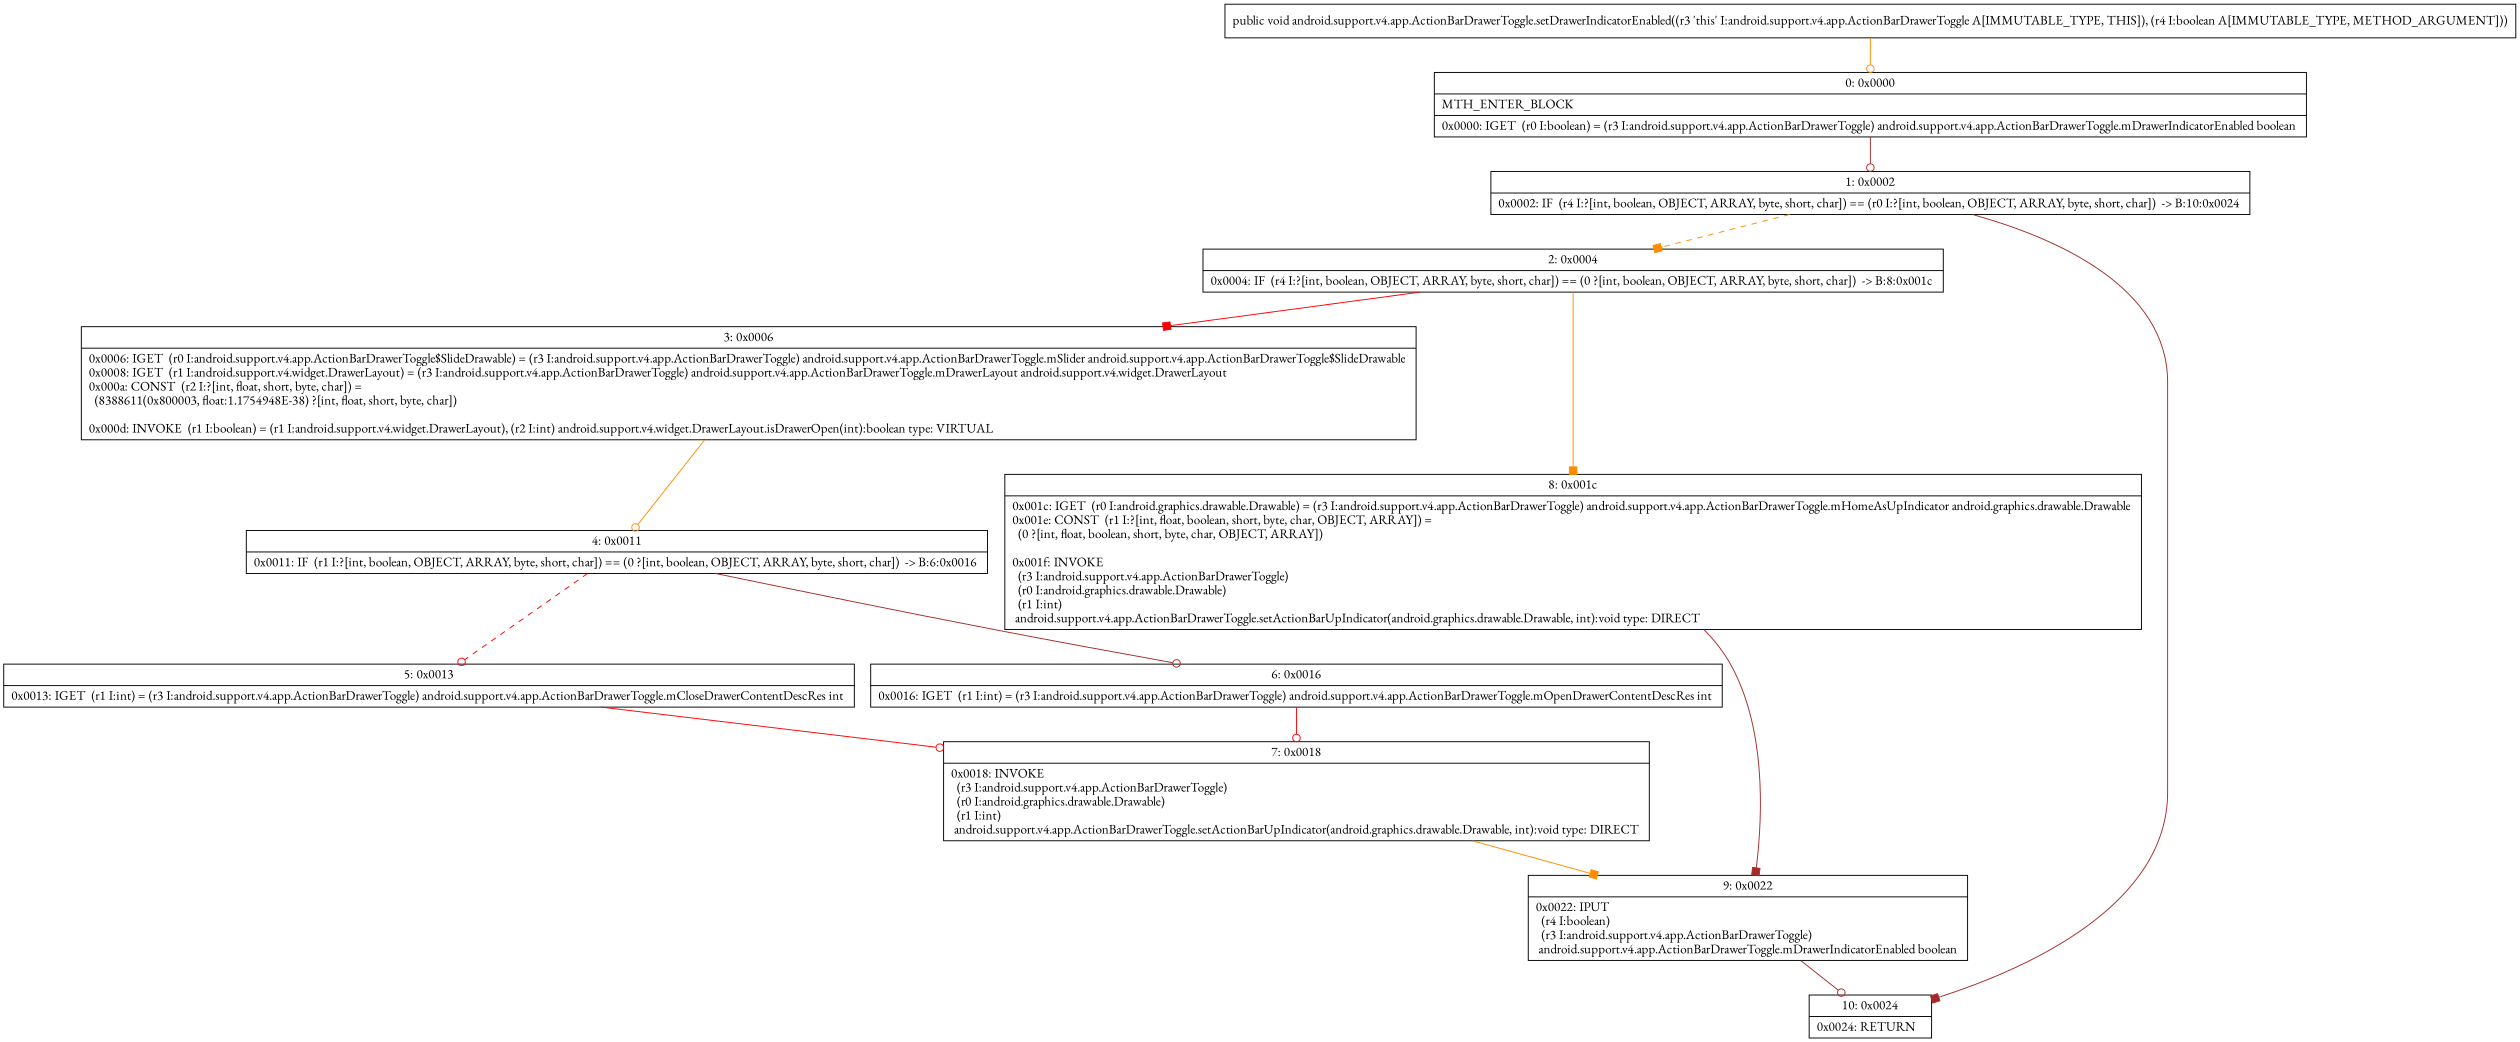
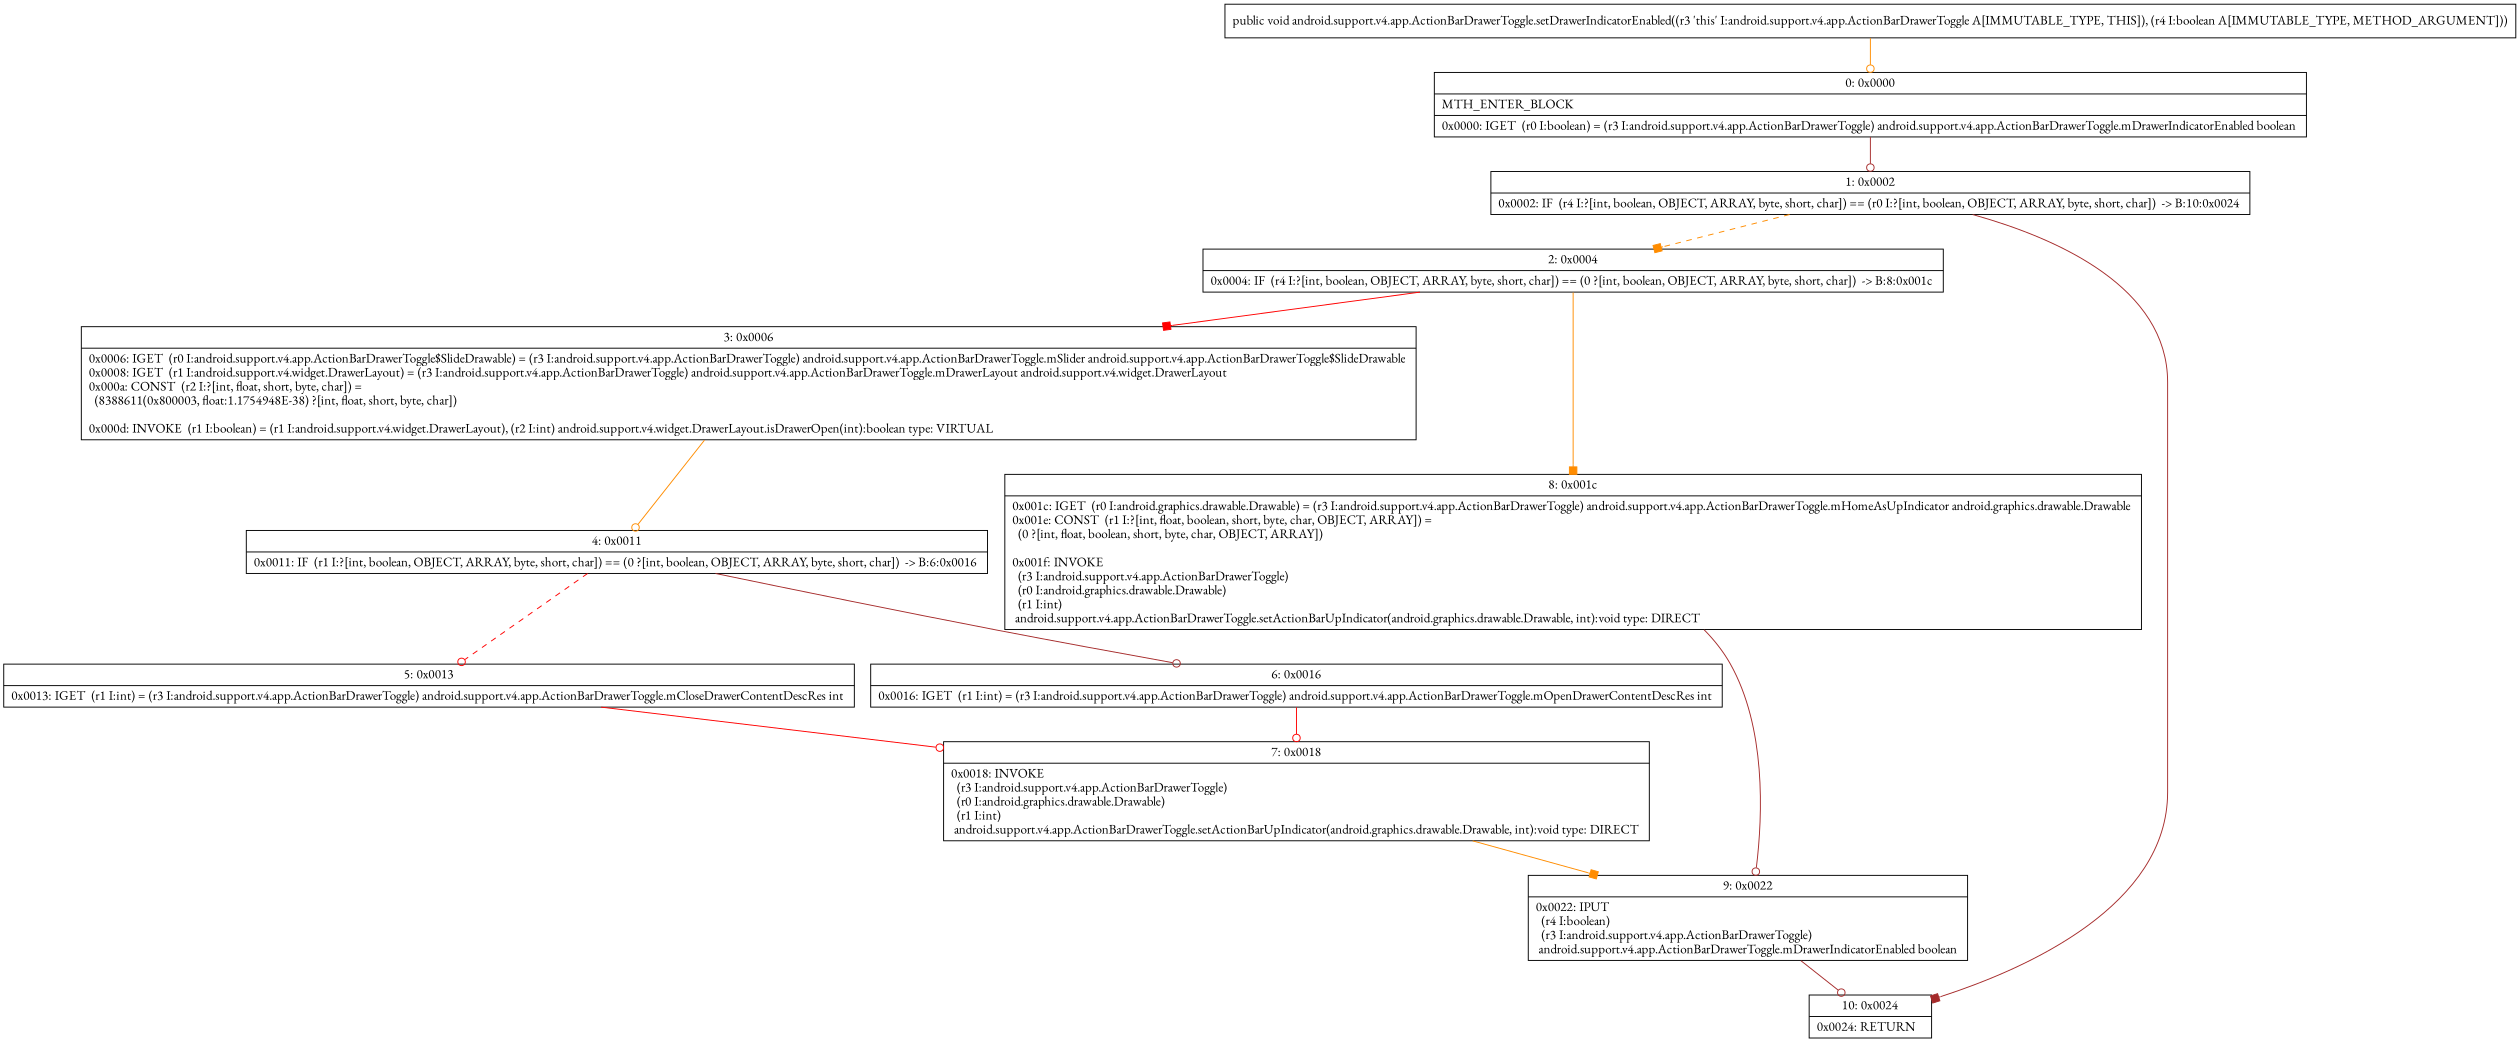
(1756, 741) -> (1756, 742)
